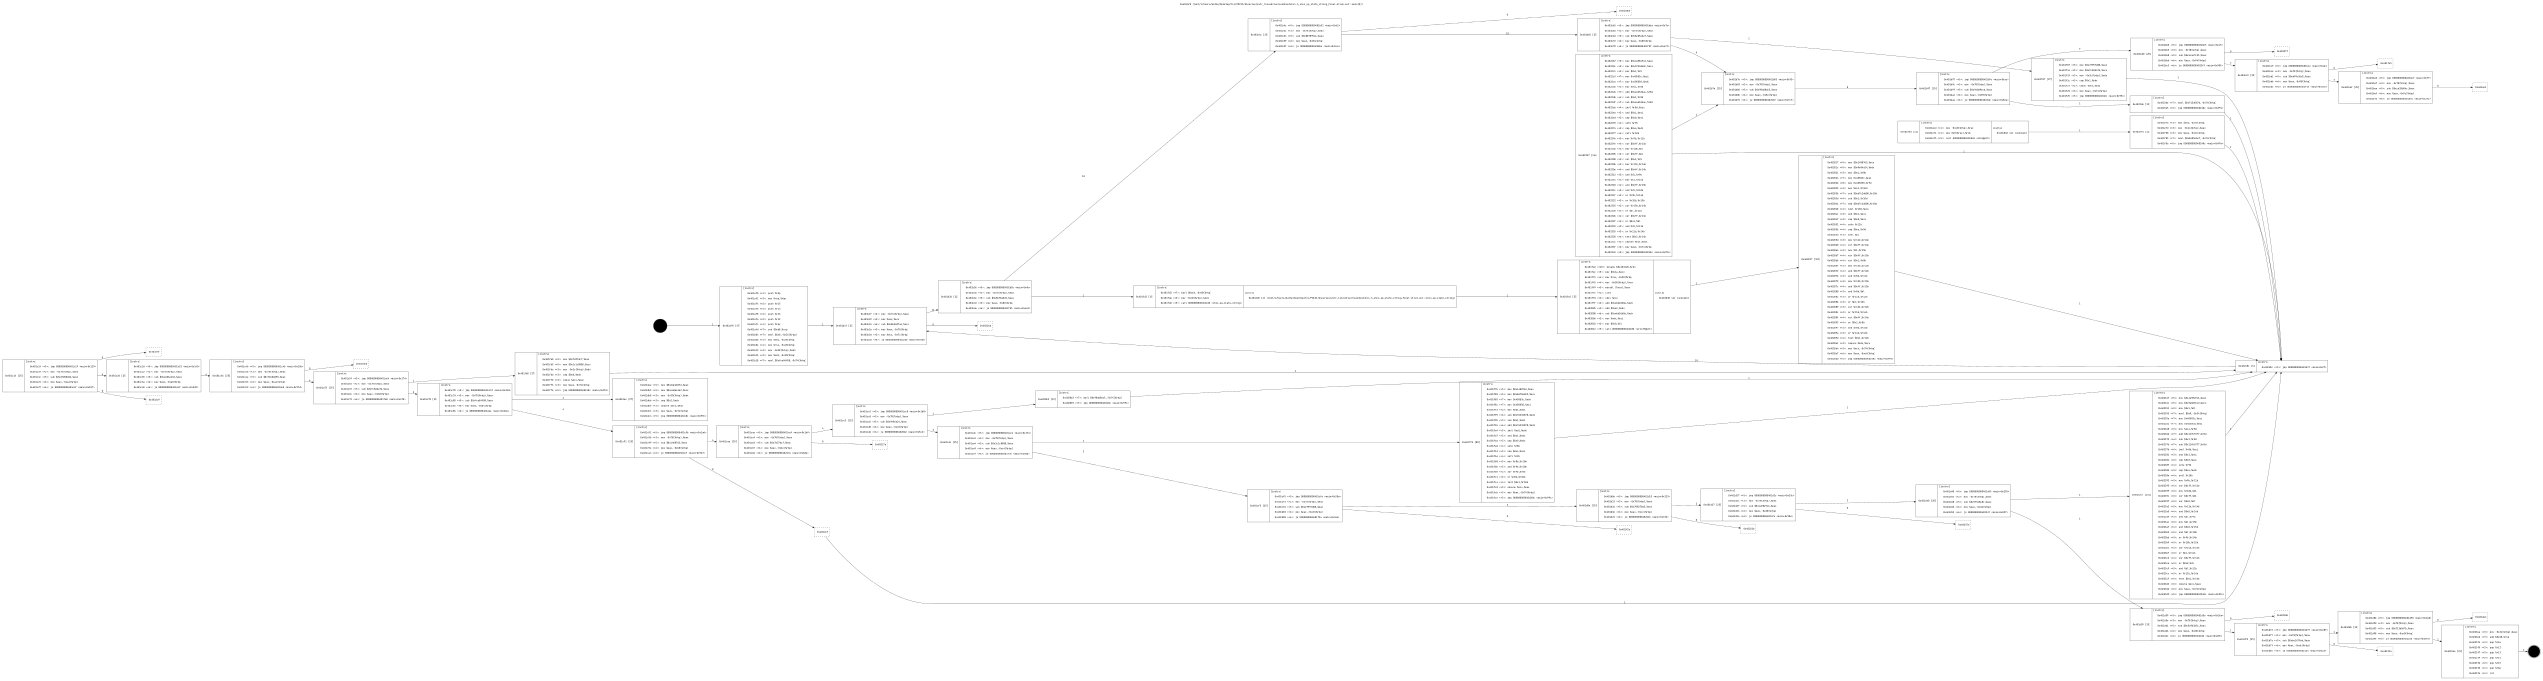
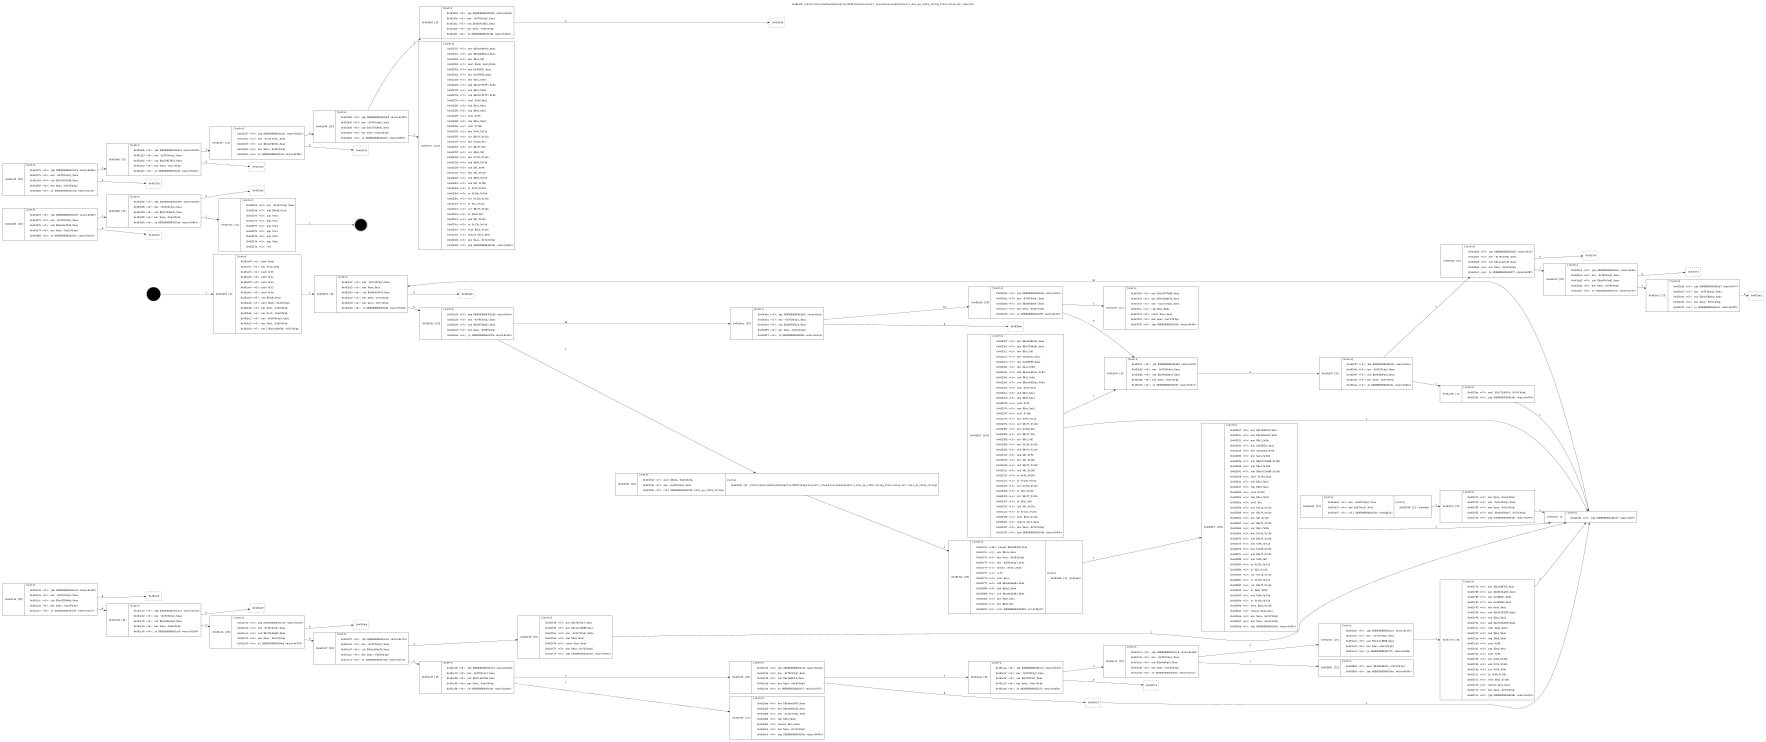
(2258, 173) -> none
(1690, 380) -> none
(121, 396) -> (224, 612)
(2251, 404) -> none
(1139, 474) -> none
(2229, 632) -> none
